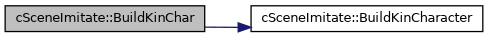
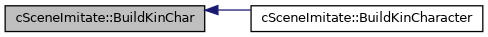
(222, 27) -> (235, 10)
